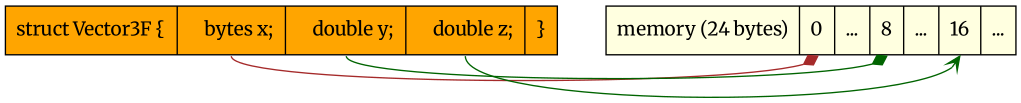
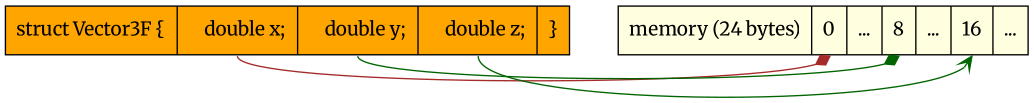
(231, 30) -> (237, 30)
